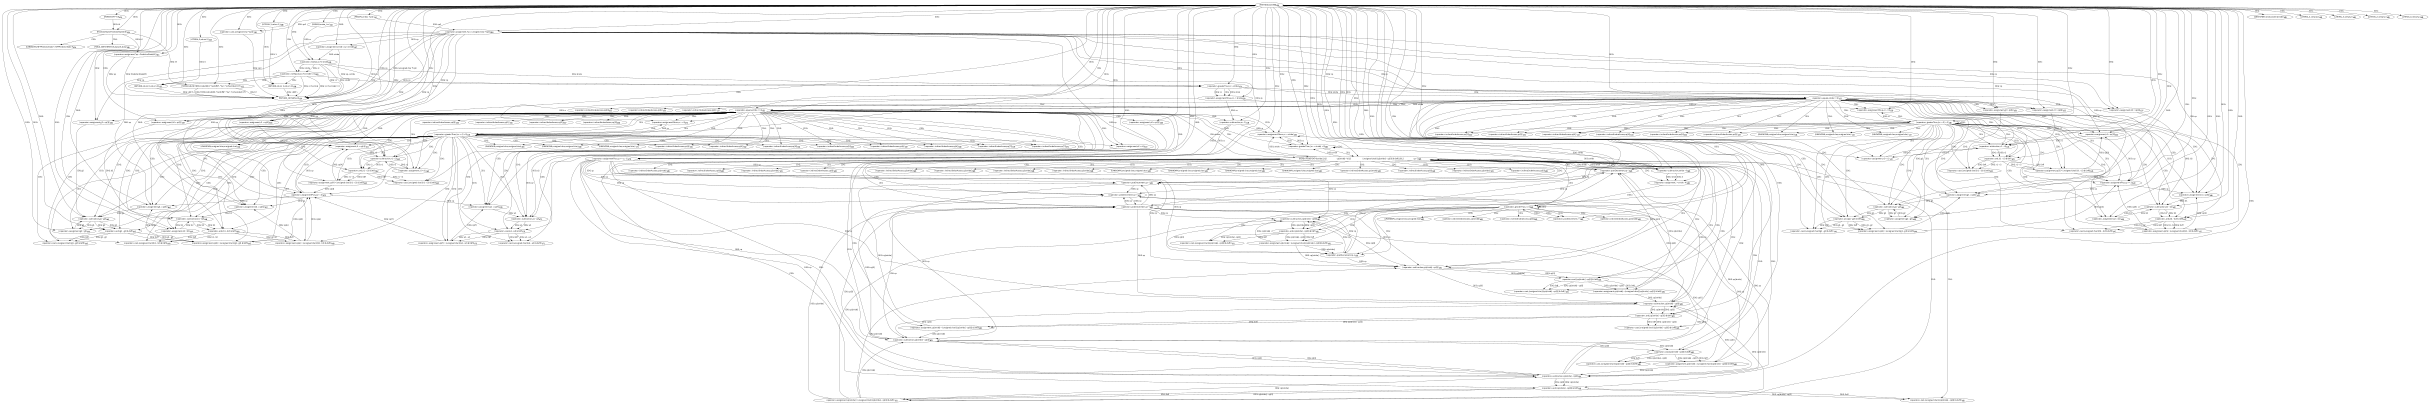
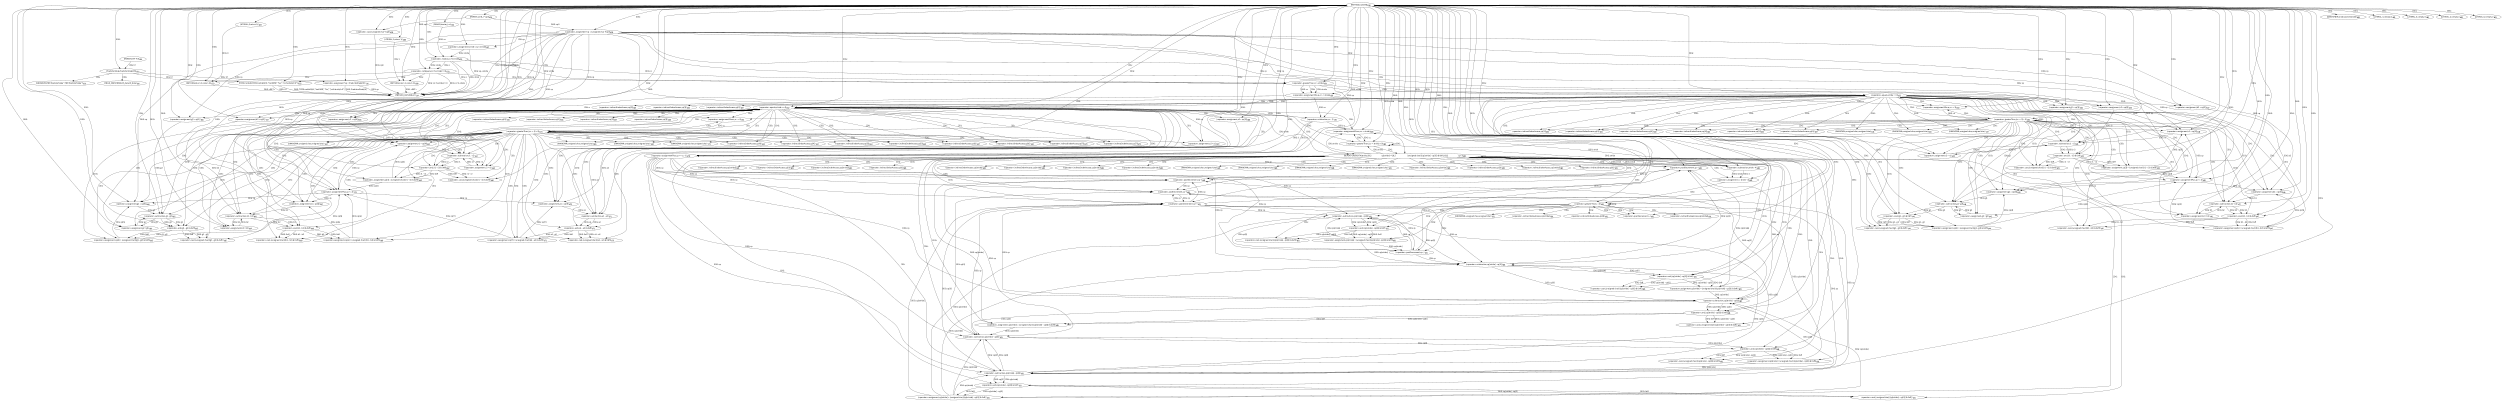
(685, 6) -> none
